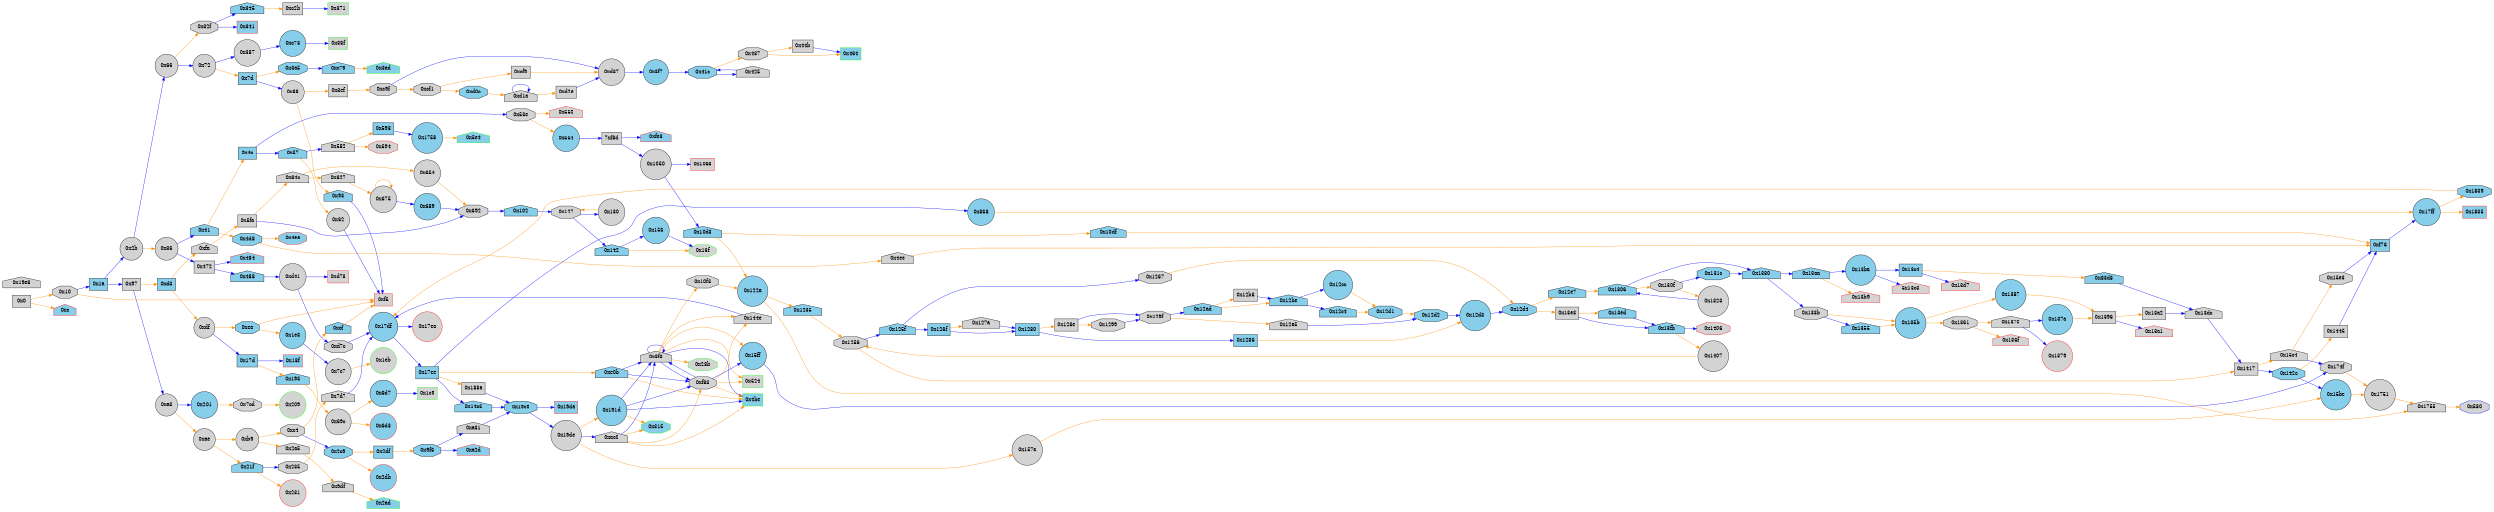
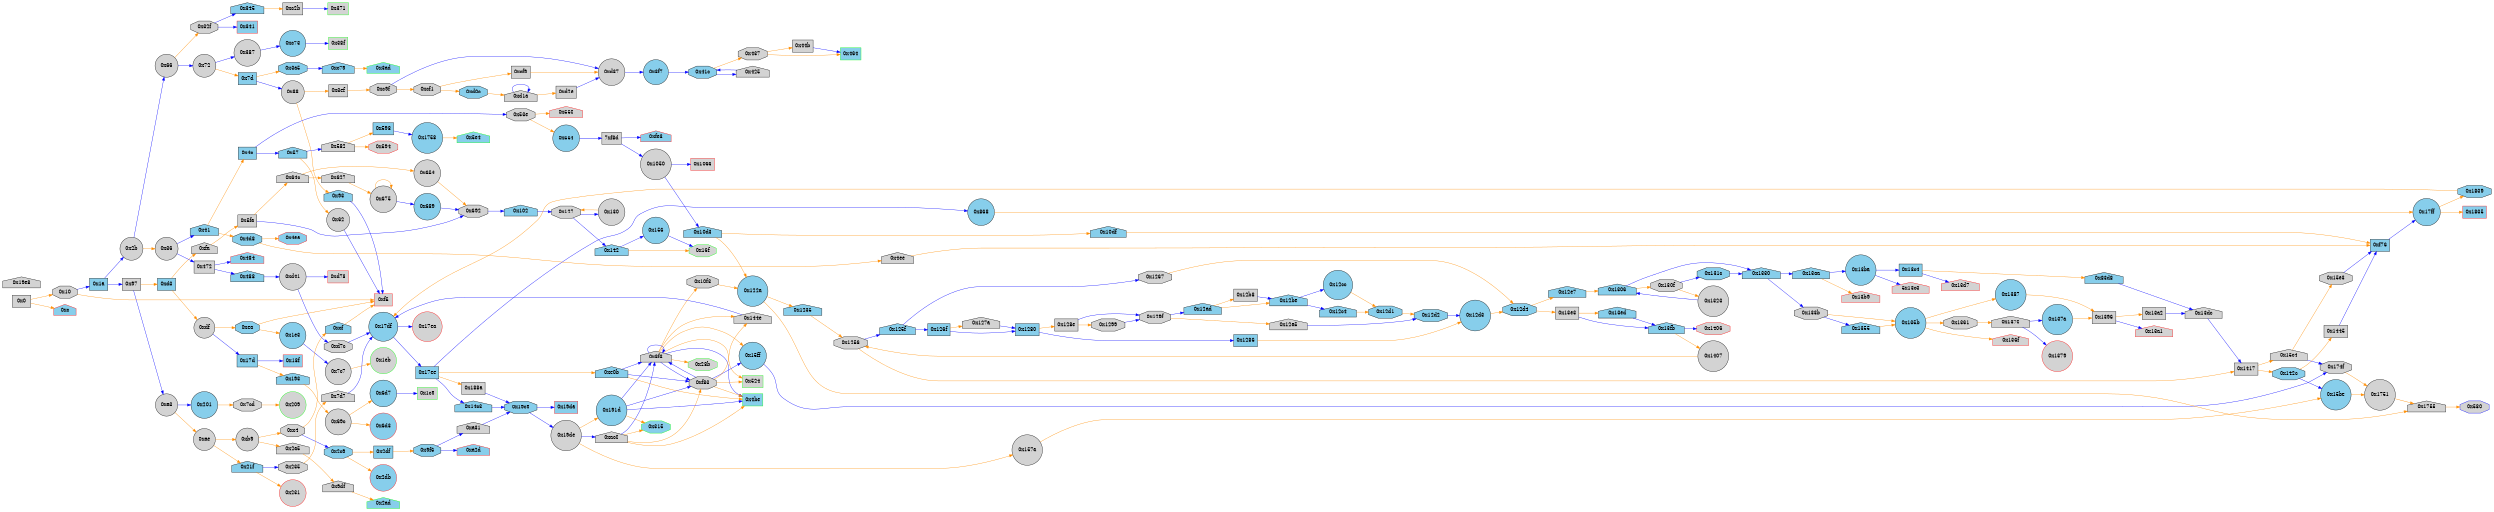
(1495, 313) -> (1495, 313)
(1985, 331) -> (1957, 335)
(2264, 371) -> (2264, 371)
